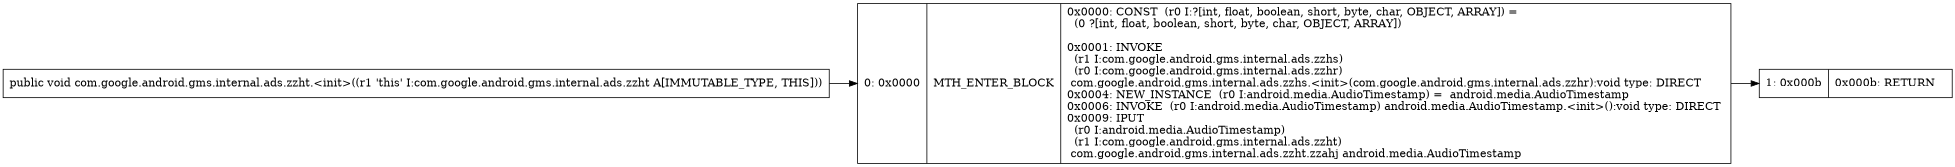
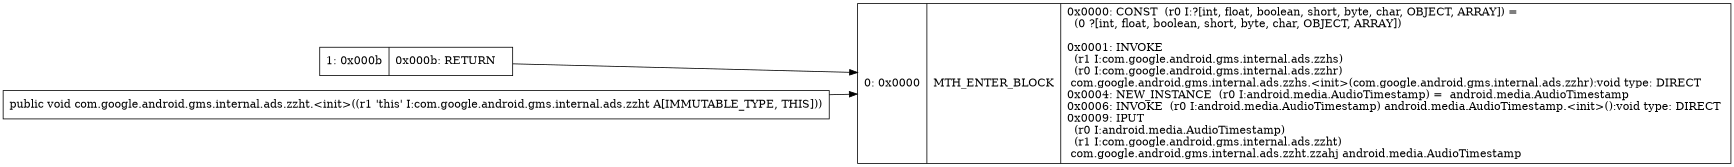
(1741, 83) -> (681, 68)
